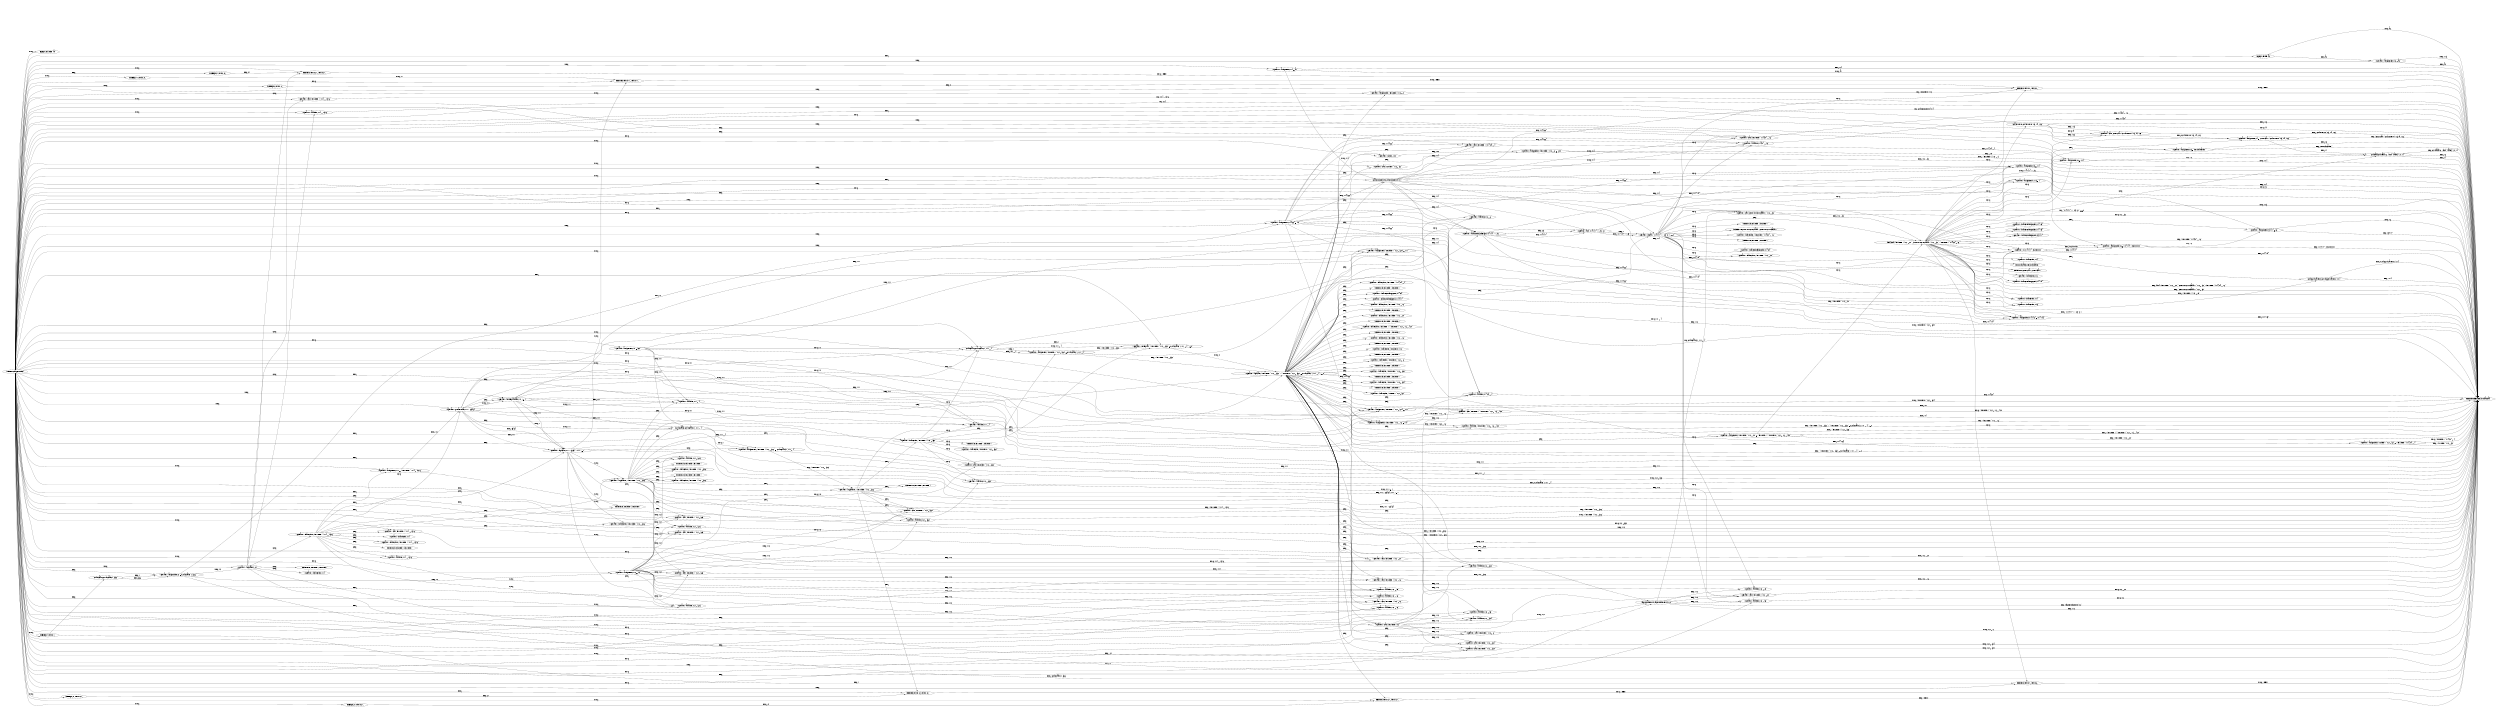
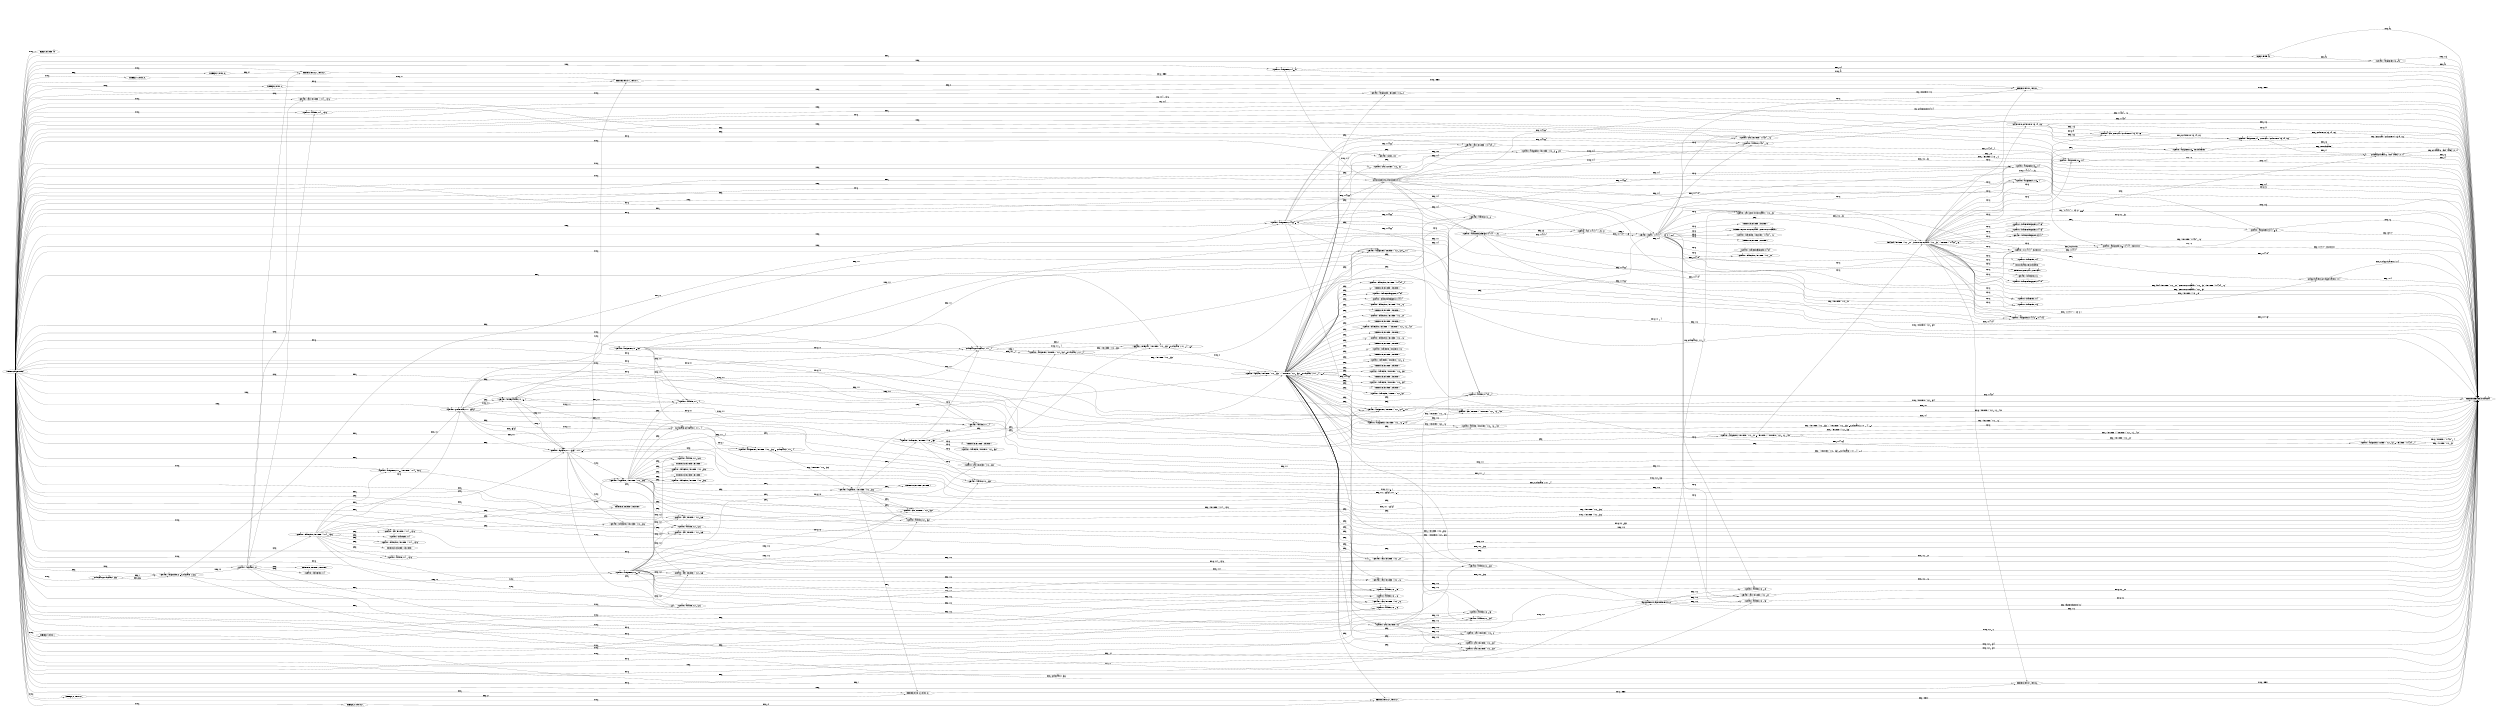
none -> (1010, 281)
(1512, 454) -> none
(75, 608) -> (29, 572)
